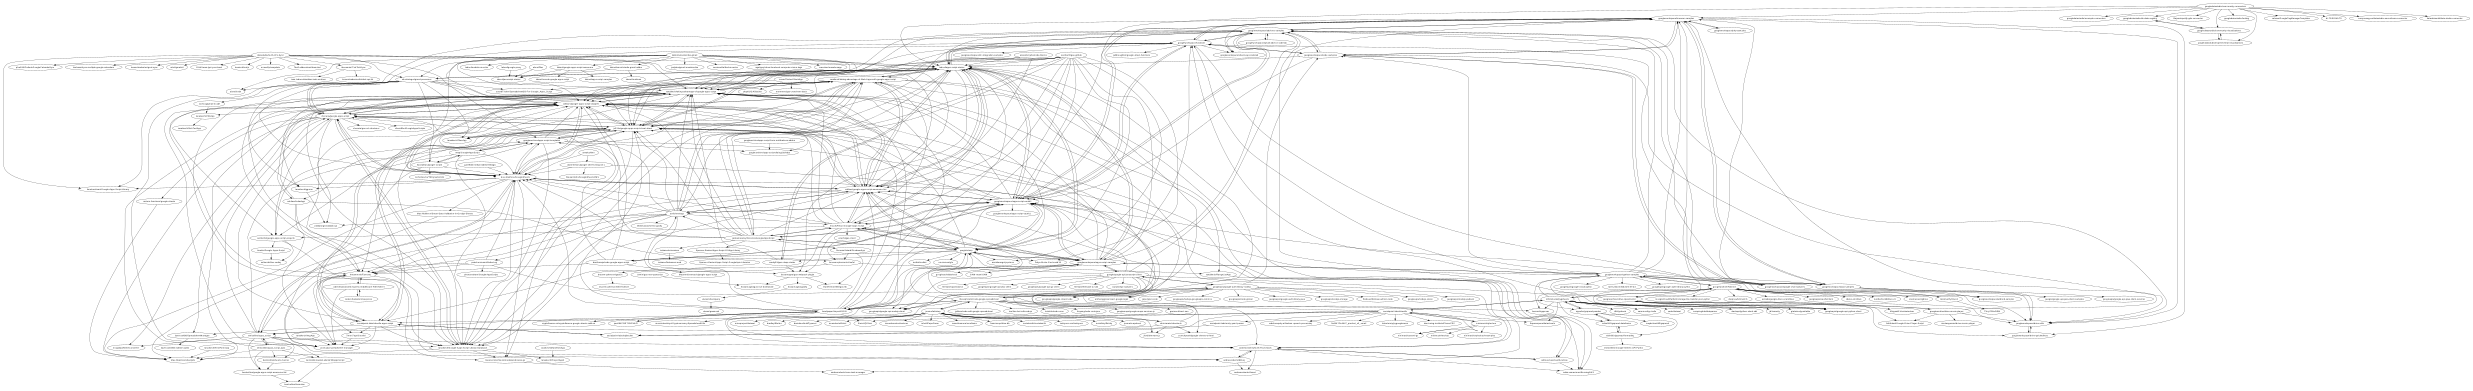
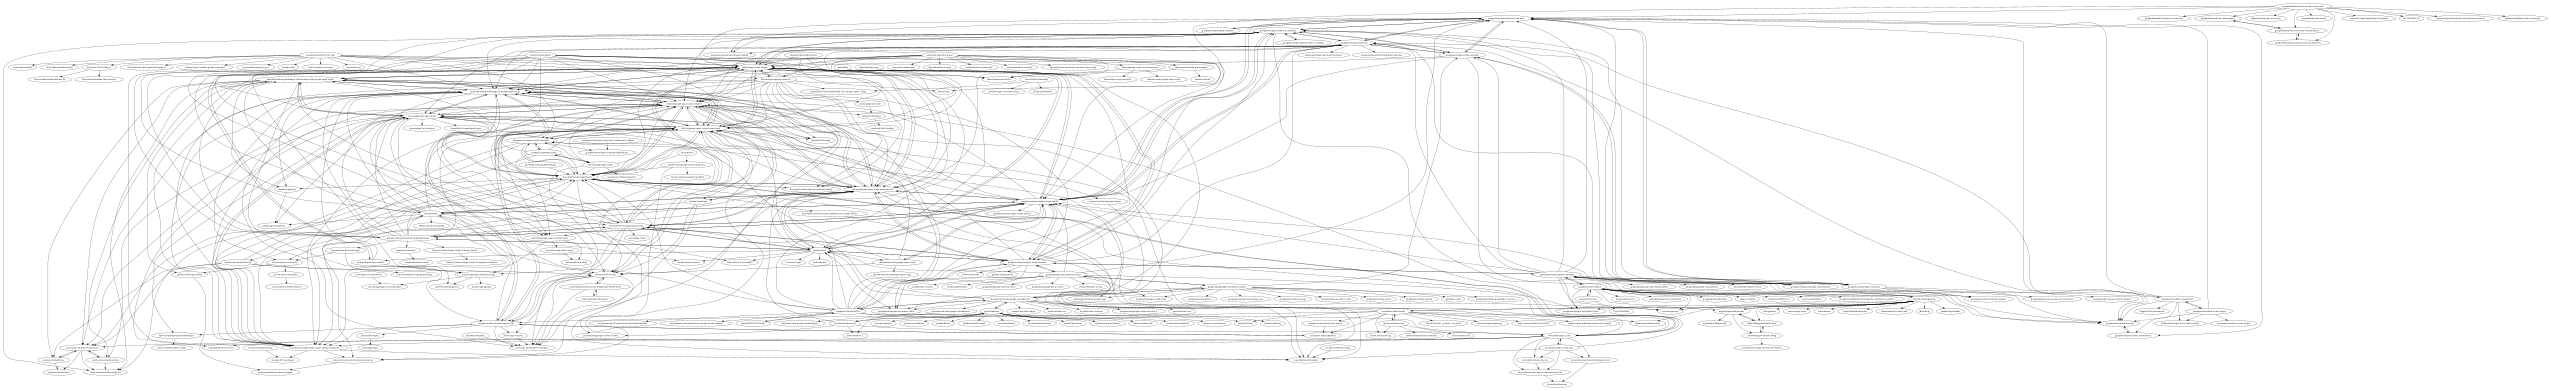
(271, 55) -> (321, 55)
(712, 116) -> (611, 124)
none -> (853, 118)
none -> (1655, 291)
(762, 293) -> (430, 330)
none -> (800, 323)
